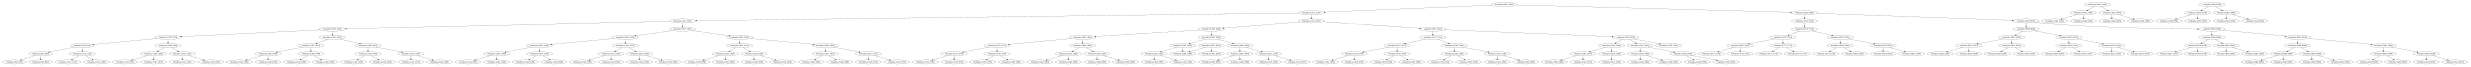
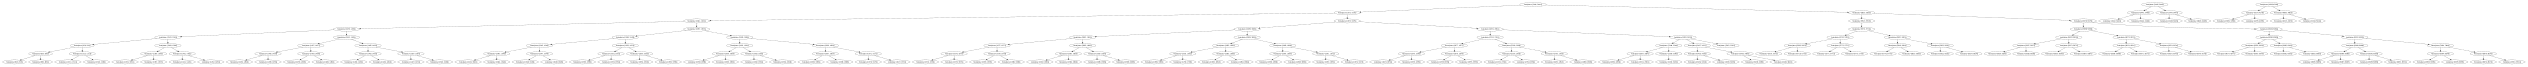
(1183, 49) -> (1226, 49)
